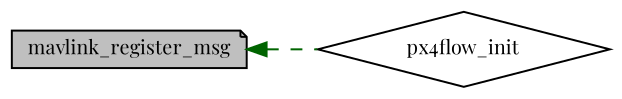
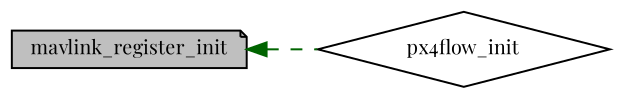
(129, 49) -> (129, 49)
